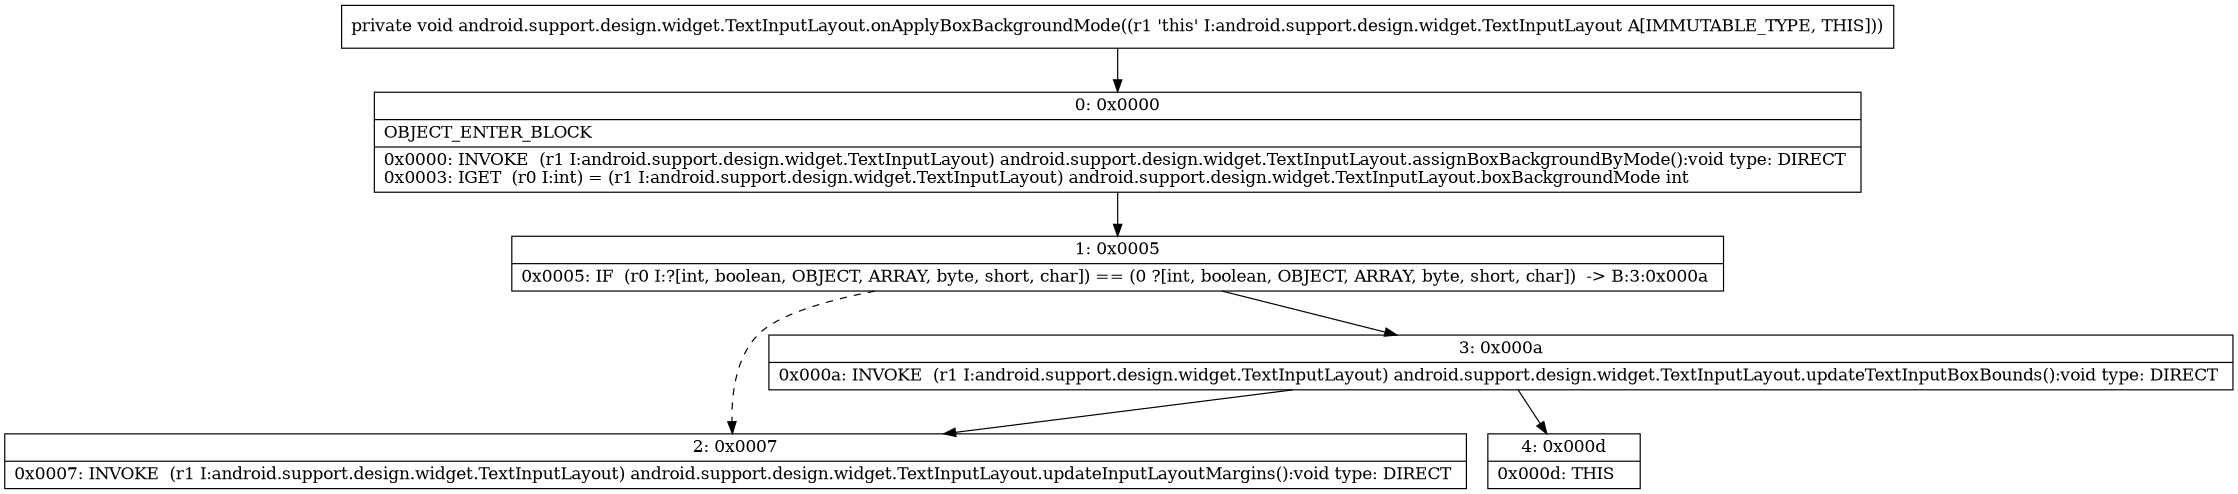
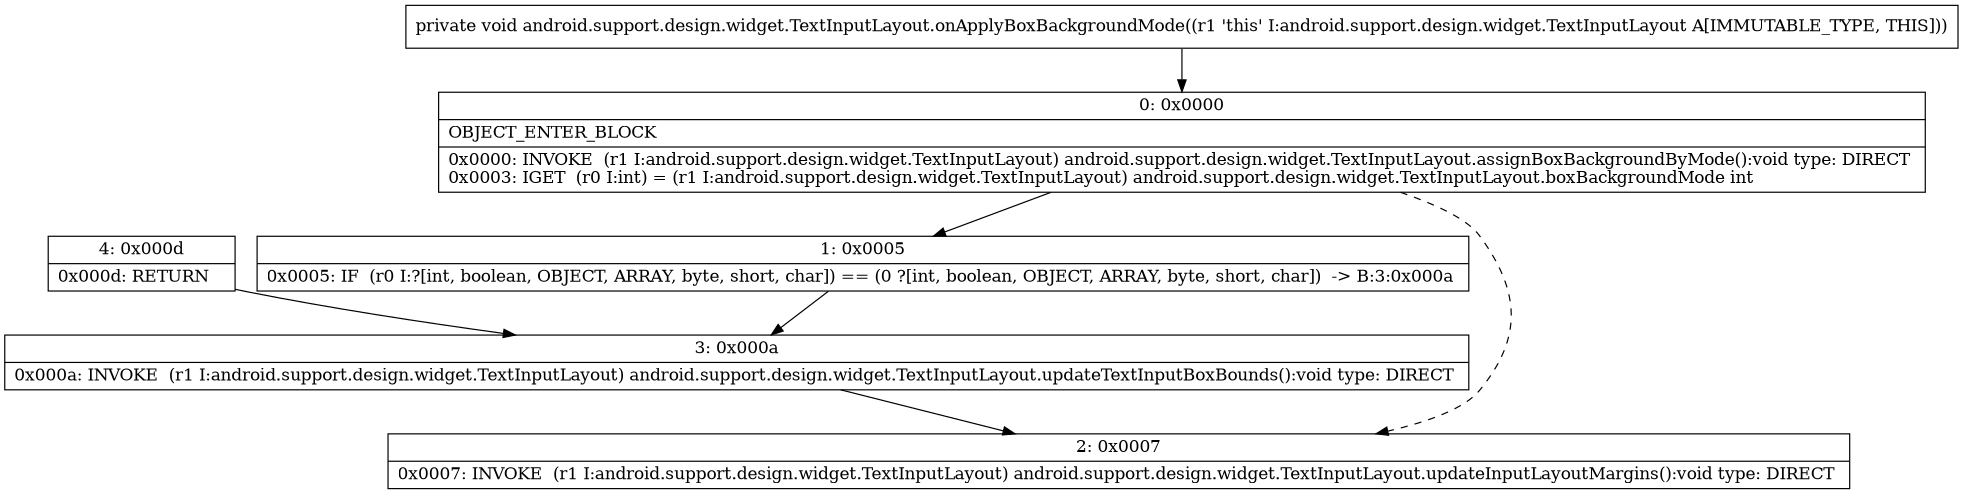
(771, 325) -> (1511, 318)
(1529, 407) -> (369, 313)
(1564, 474) -> (142, 277)
